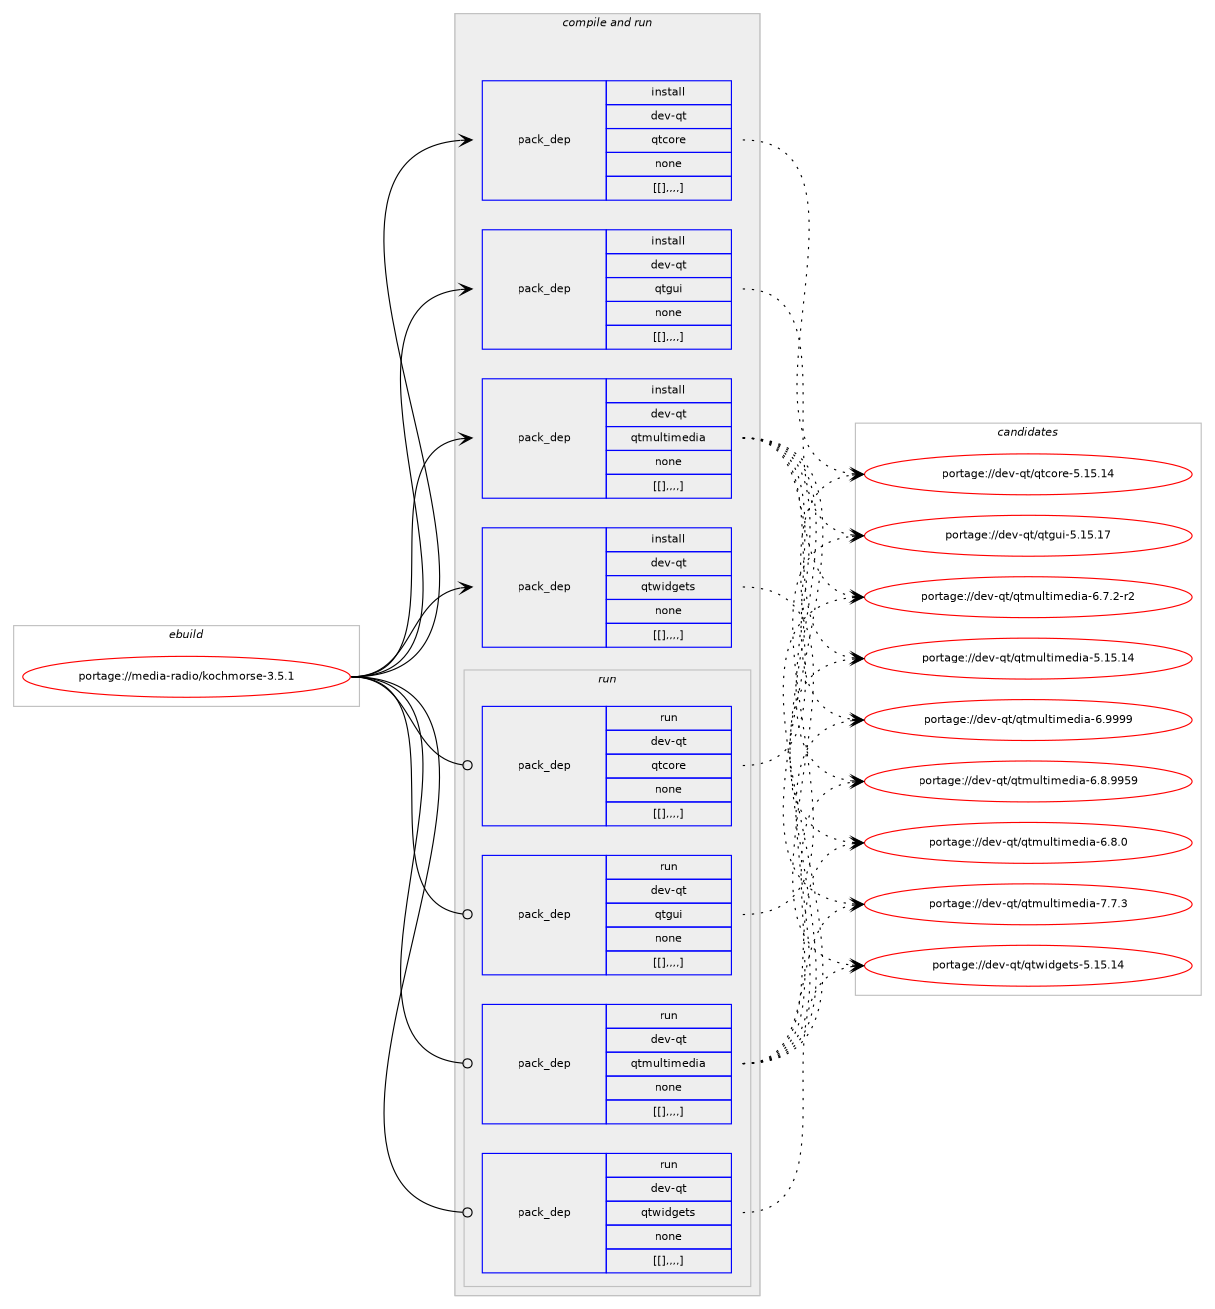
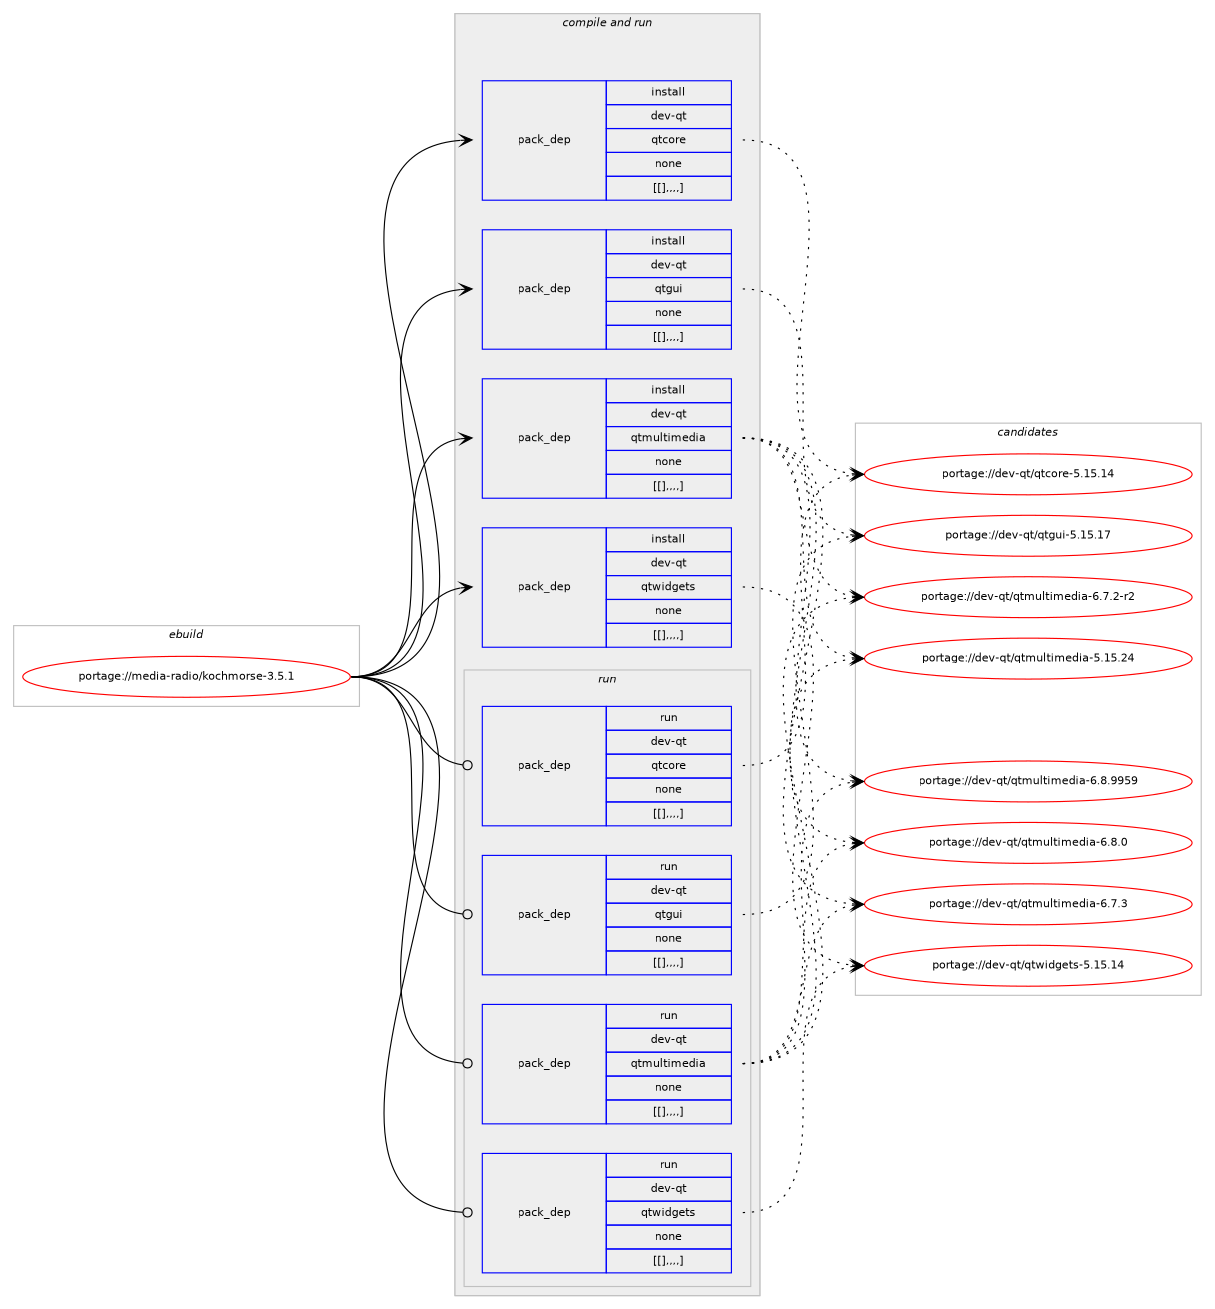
(1028, 659) -> (1028, 659)
(1028, 720) -> none
(1028, 904) -> (1028, 904)
